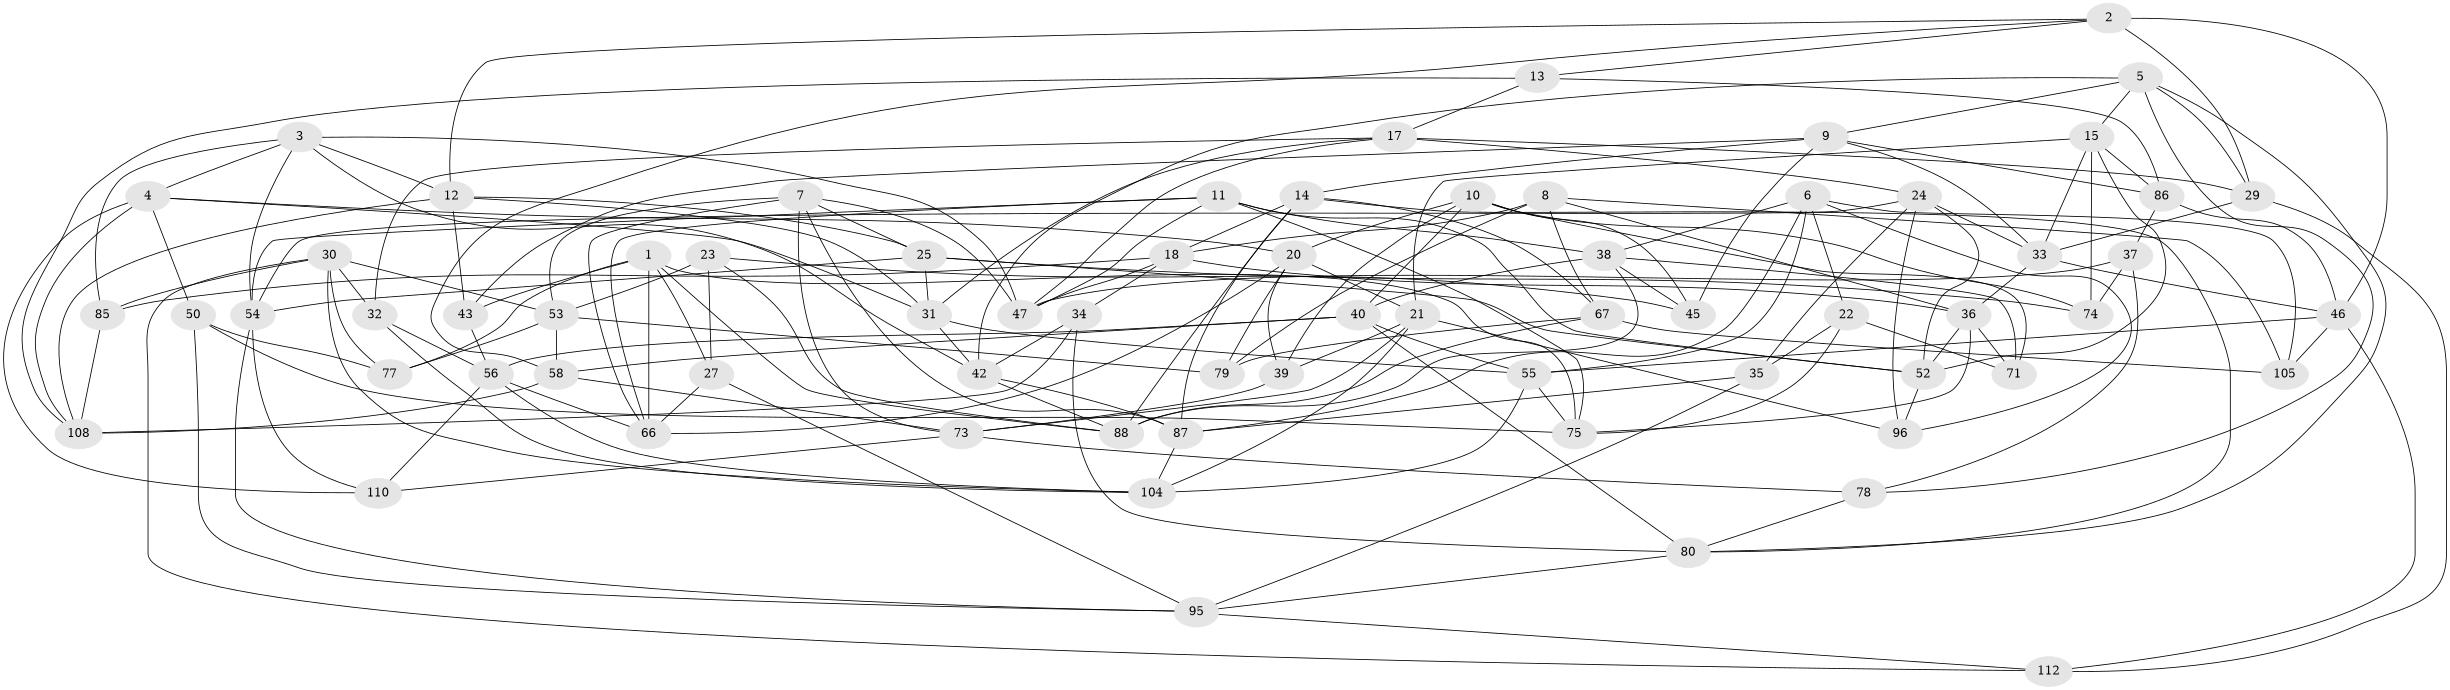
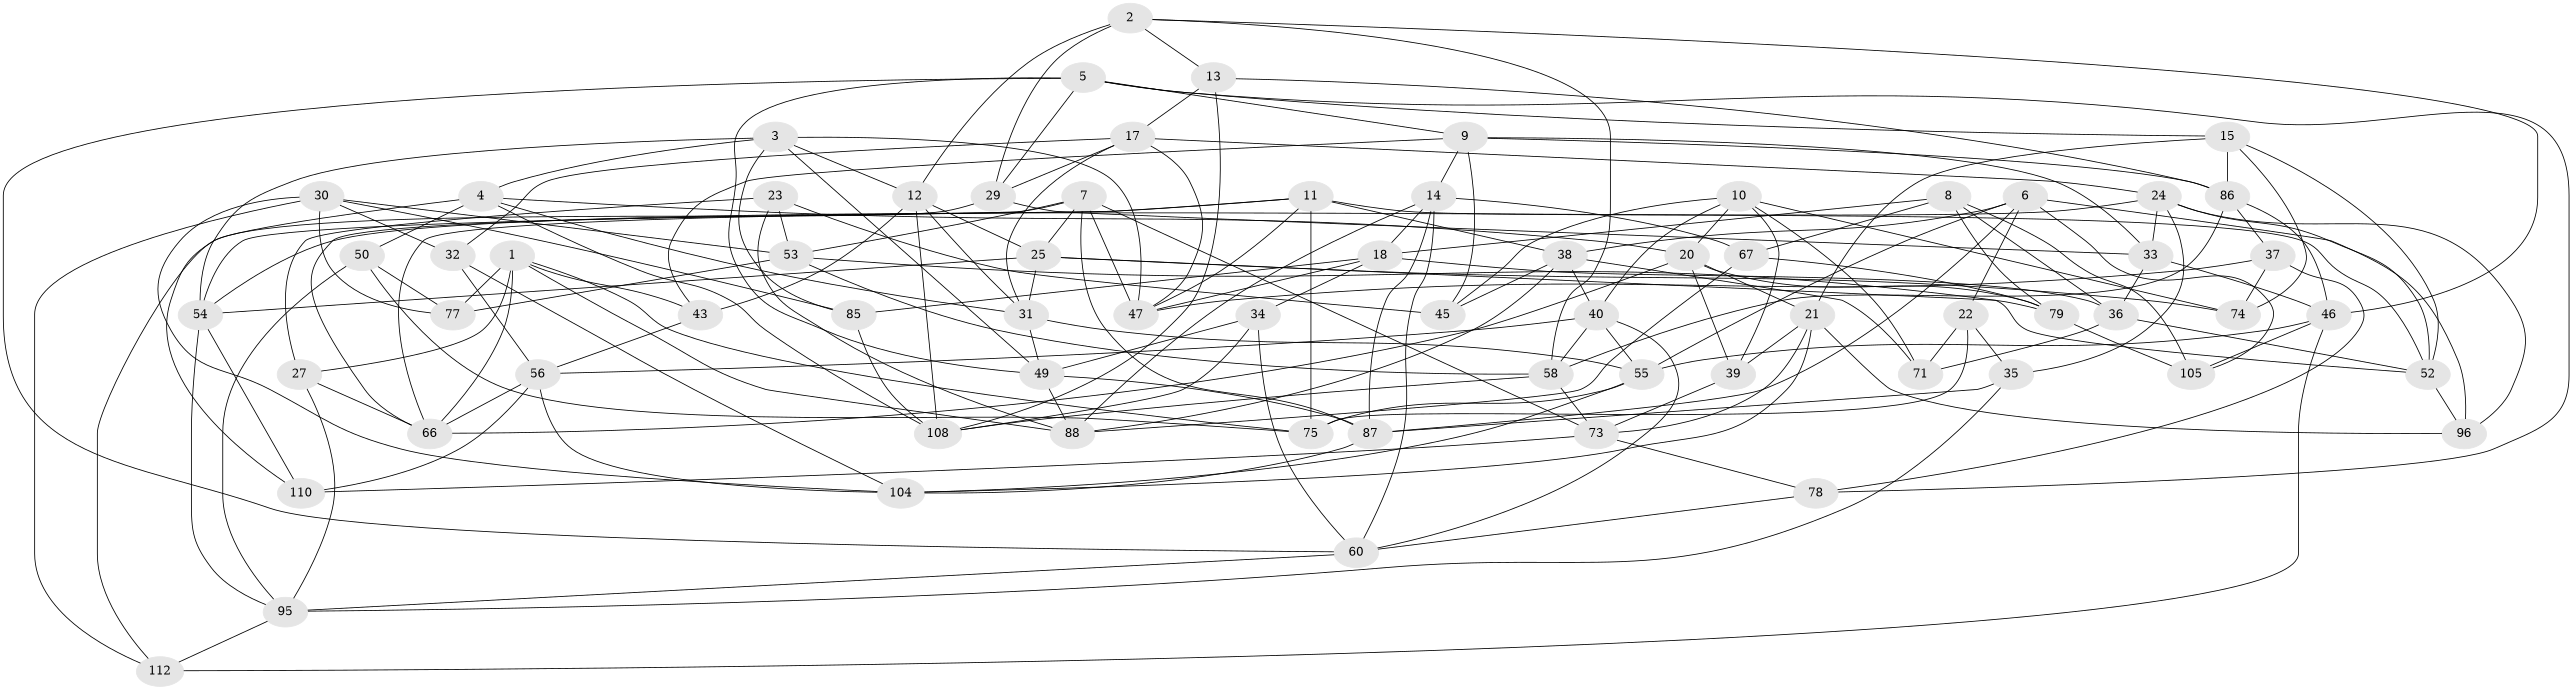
(2066, 196) -> none
none -> (1752, 307)
(1845, 345) -> (2108, 339)
(980, 375) -> (1042, 375)
(1808, 417) -> none
(1688, 553) -> (1356, 553)
